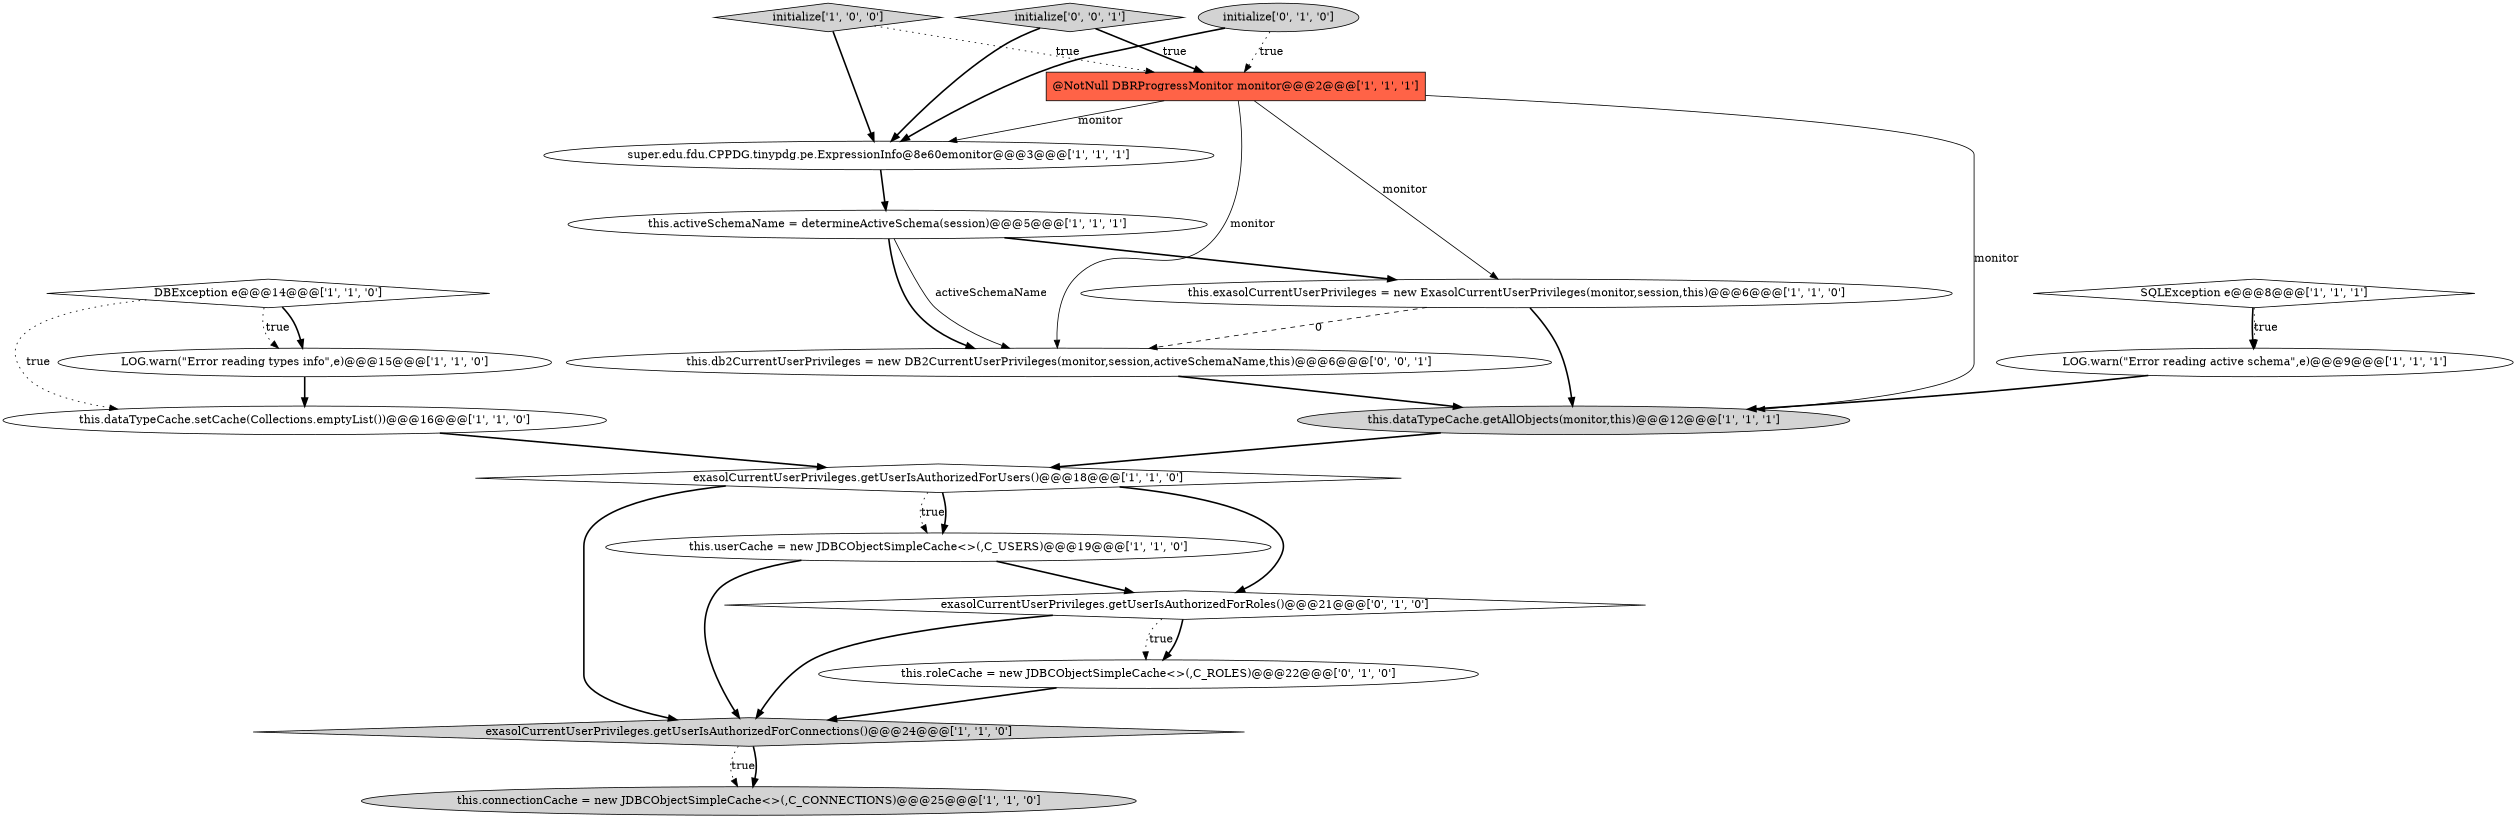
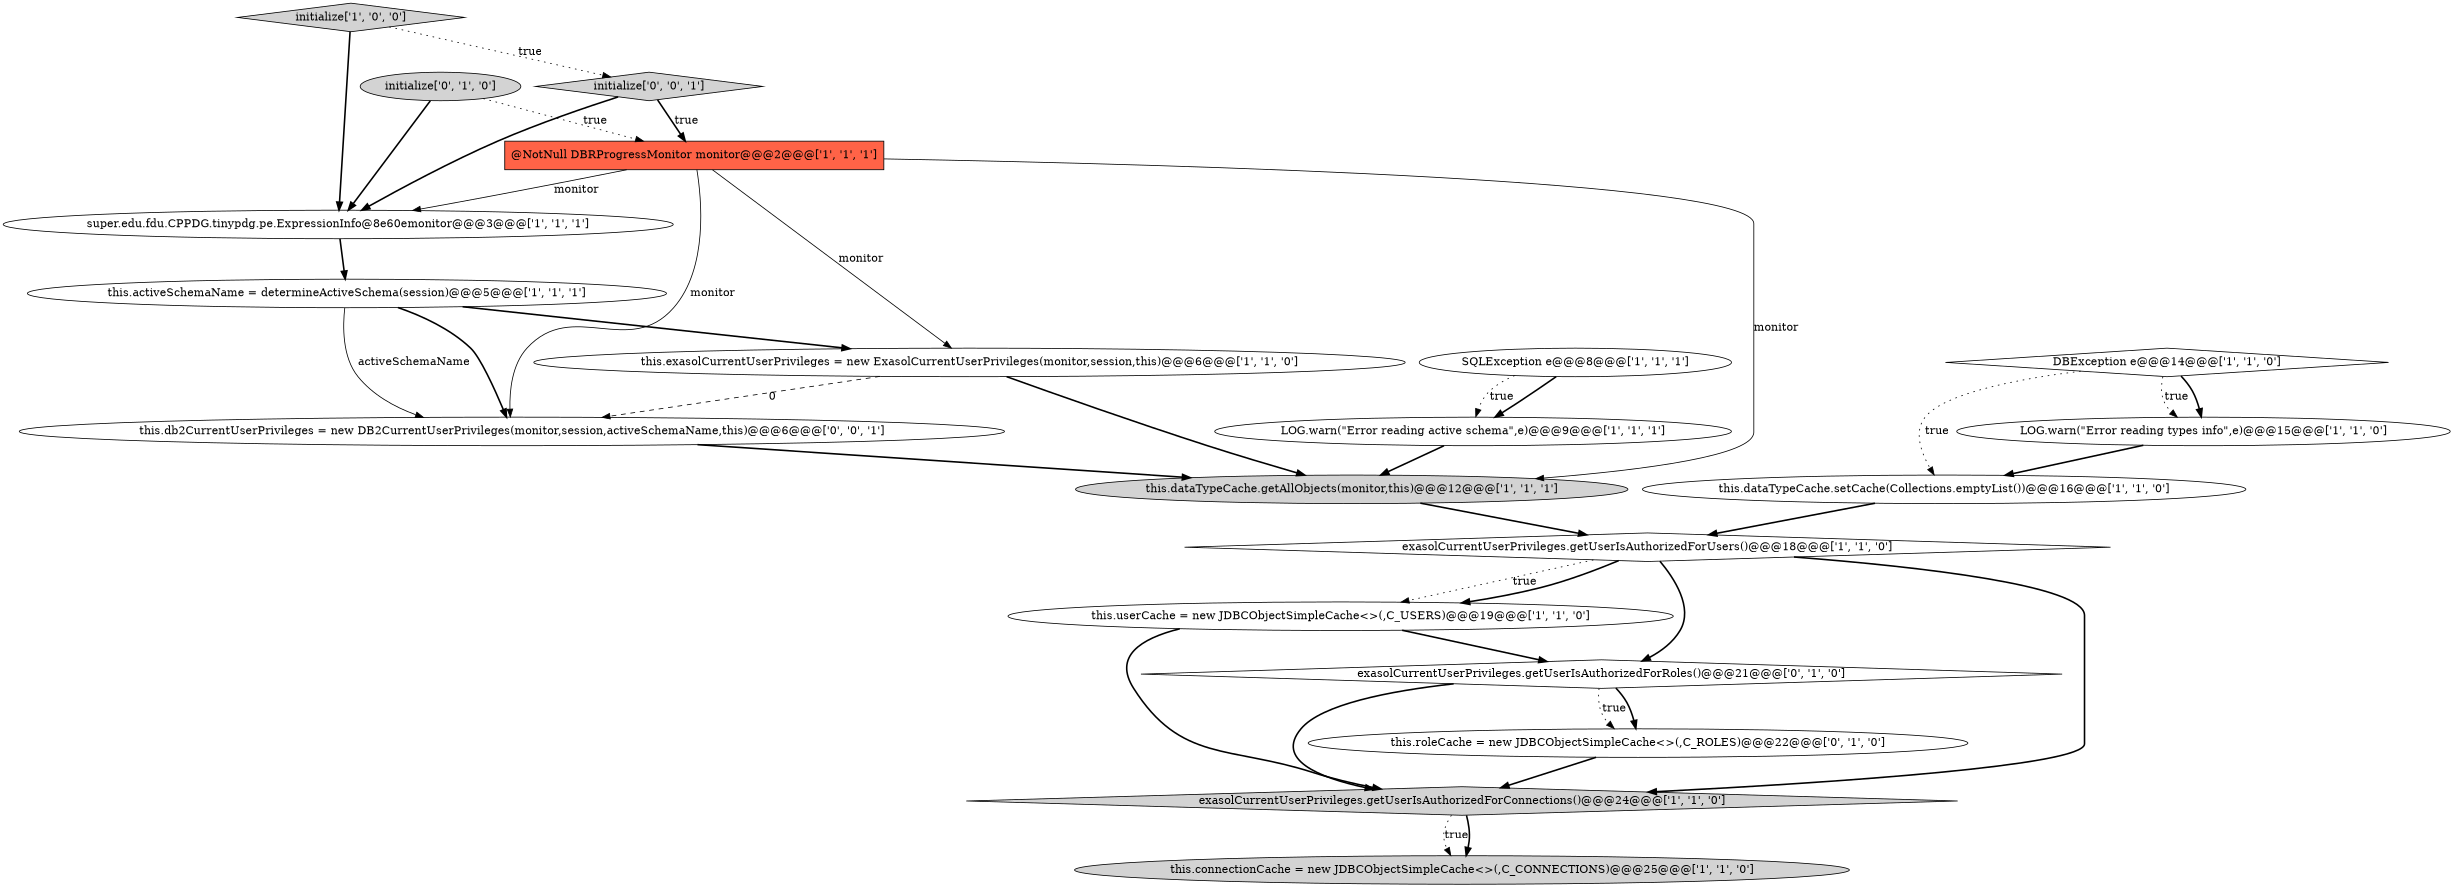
(1010, 48) -> (496, 51)
(2254, 293) -> (1575, 362)
